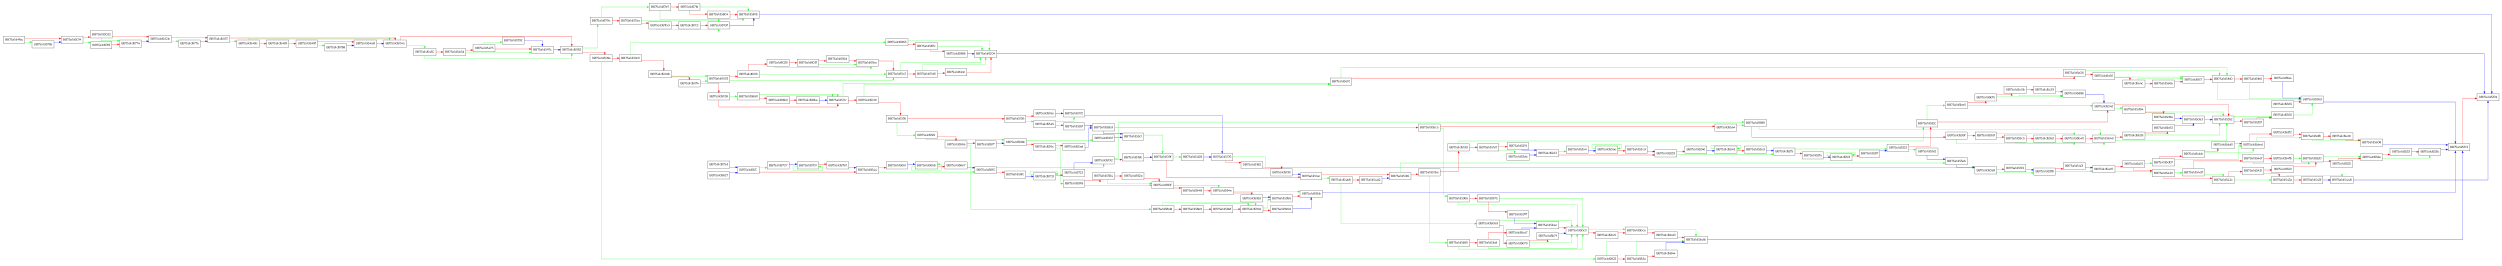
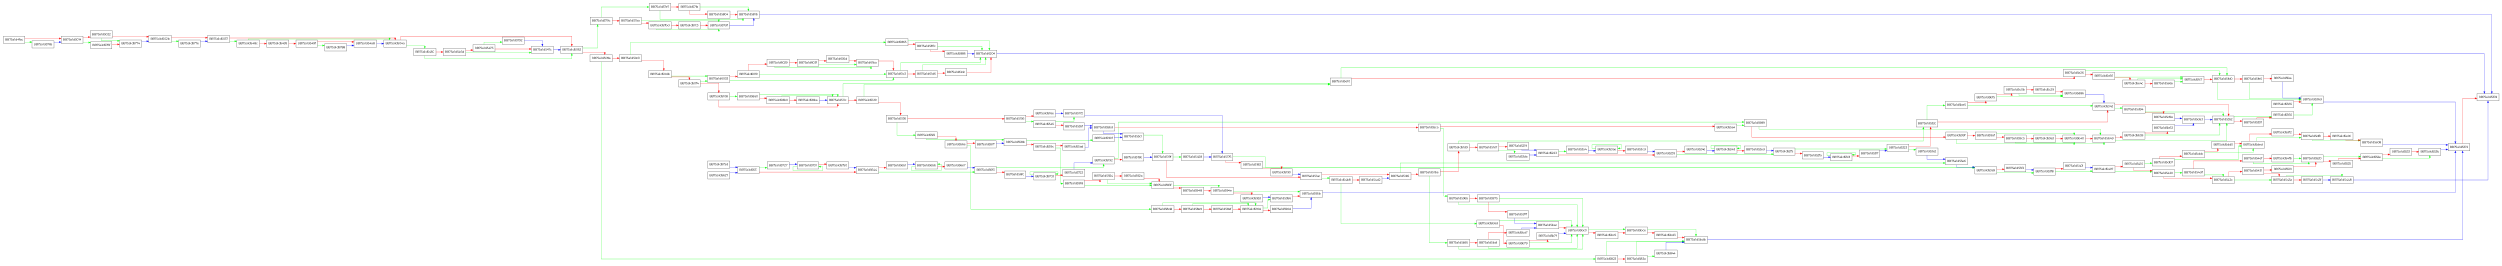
(2178, 82) -> (2178, 82)
(1650, 256) -> (1650, 256)
